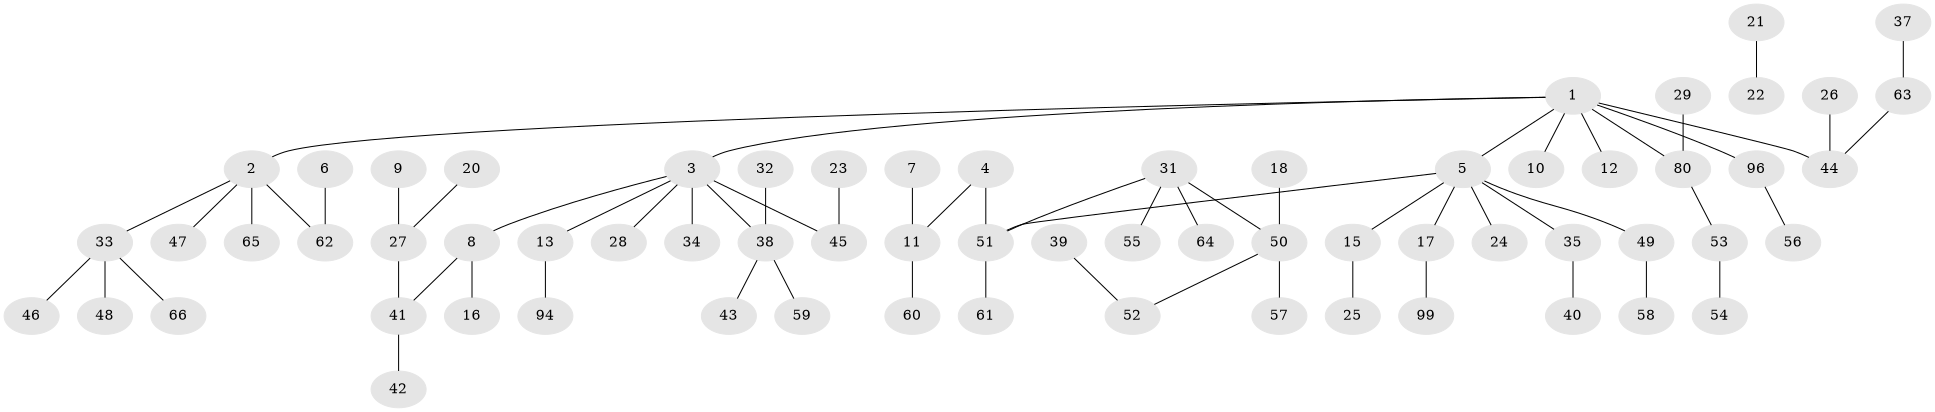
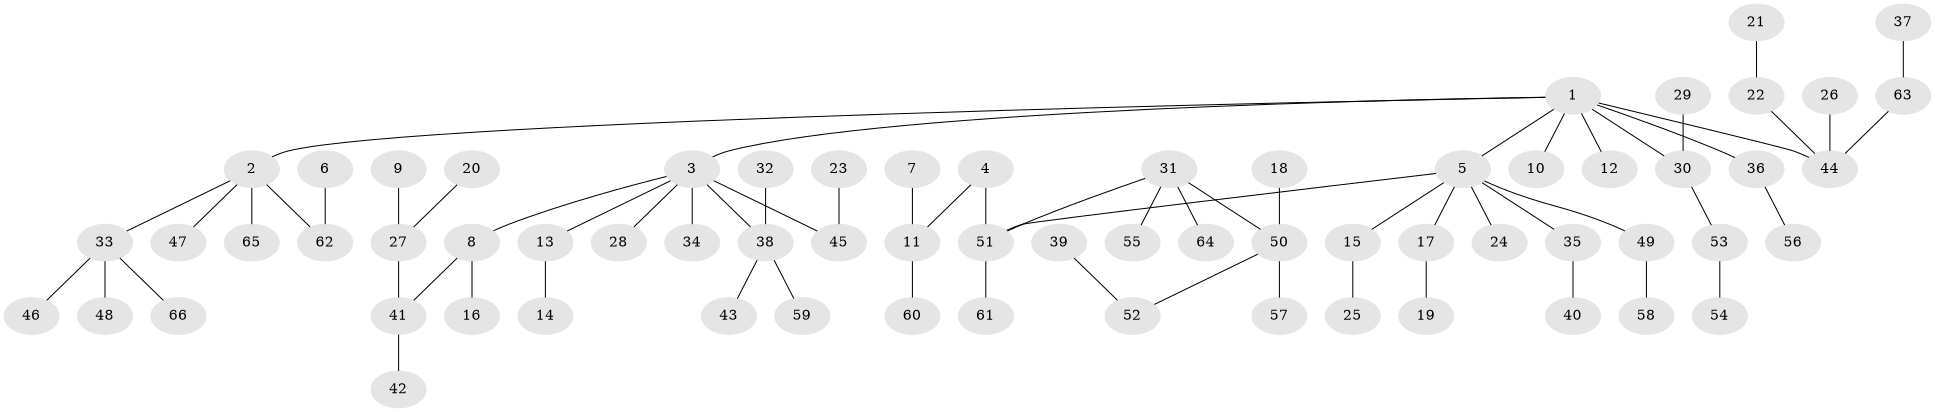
none -> (1793, 132)
(1683, 169) -> (1683, 169)
(1757, 169) -> (1757, 169)
(545, 316) -> (545, 316)
(1426, 316) -> (1426, 316)
